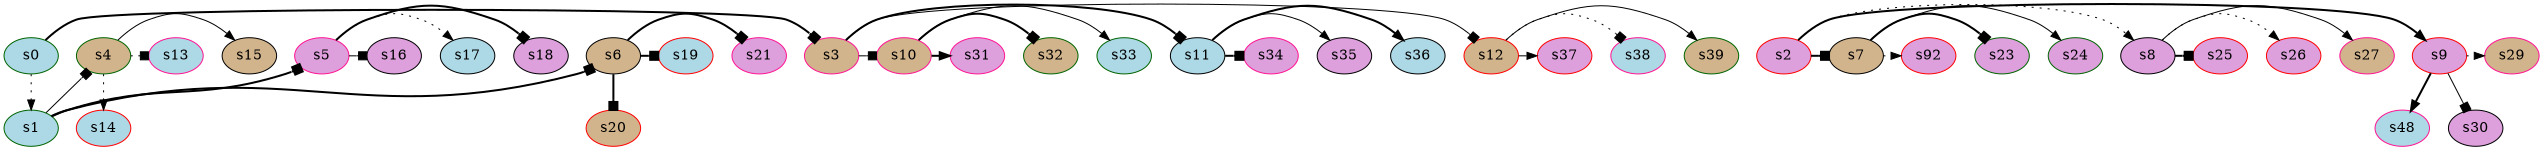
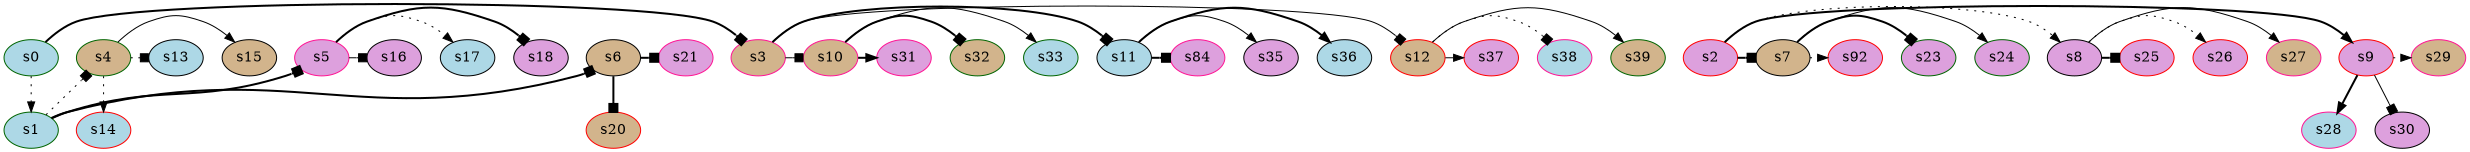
(176, 56) -> (176, 58)
(686, 56) -> none
(1271, 56) -> (1198, 58)
(64, 96) -> (64, 98)
(2402, 128) -> (2329, 130)
